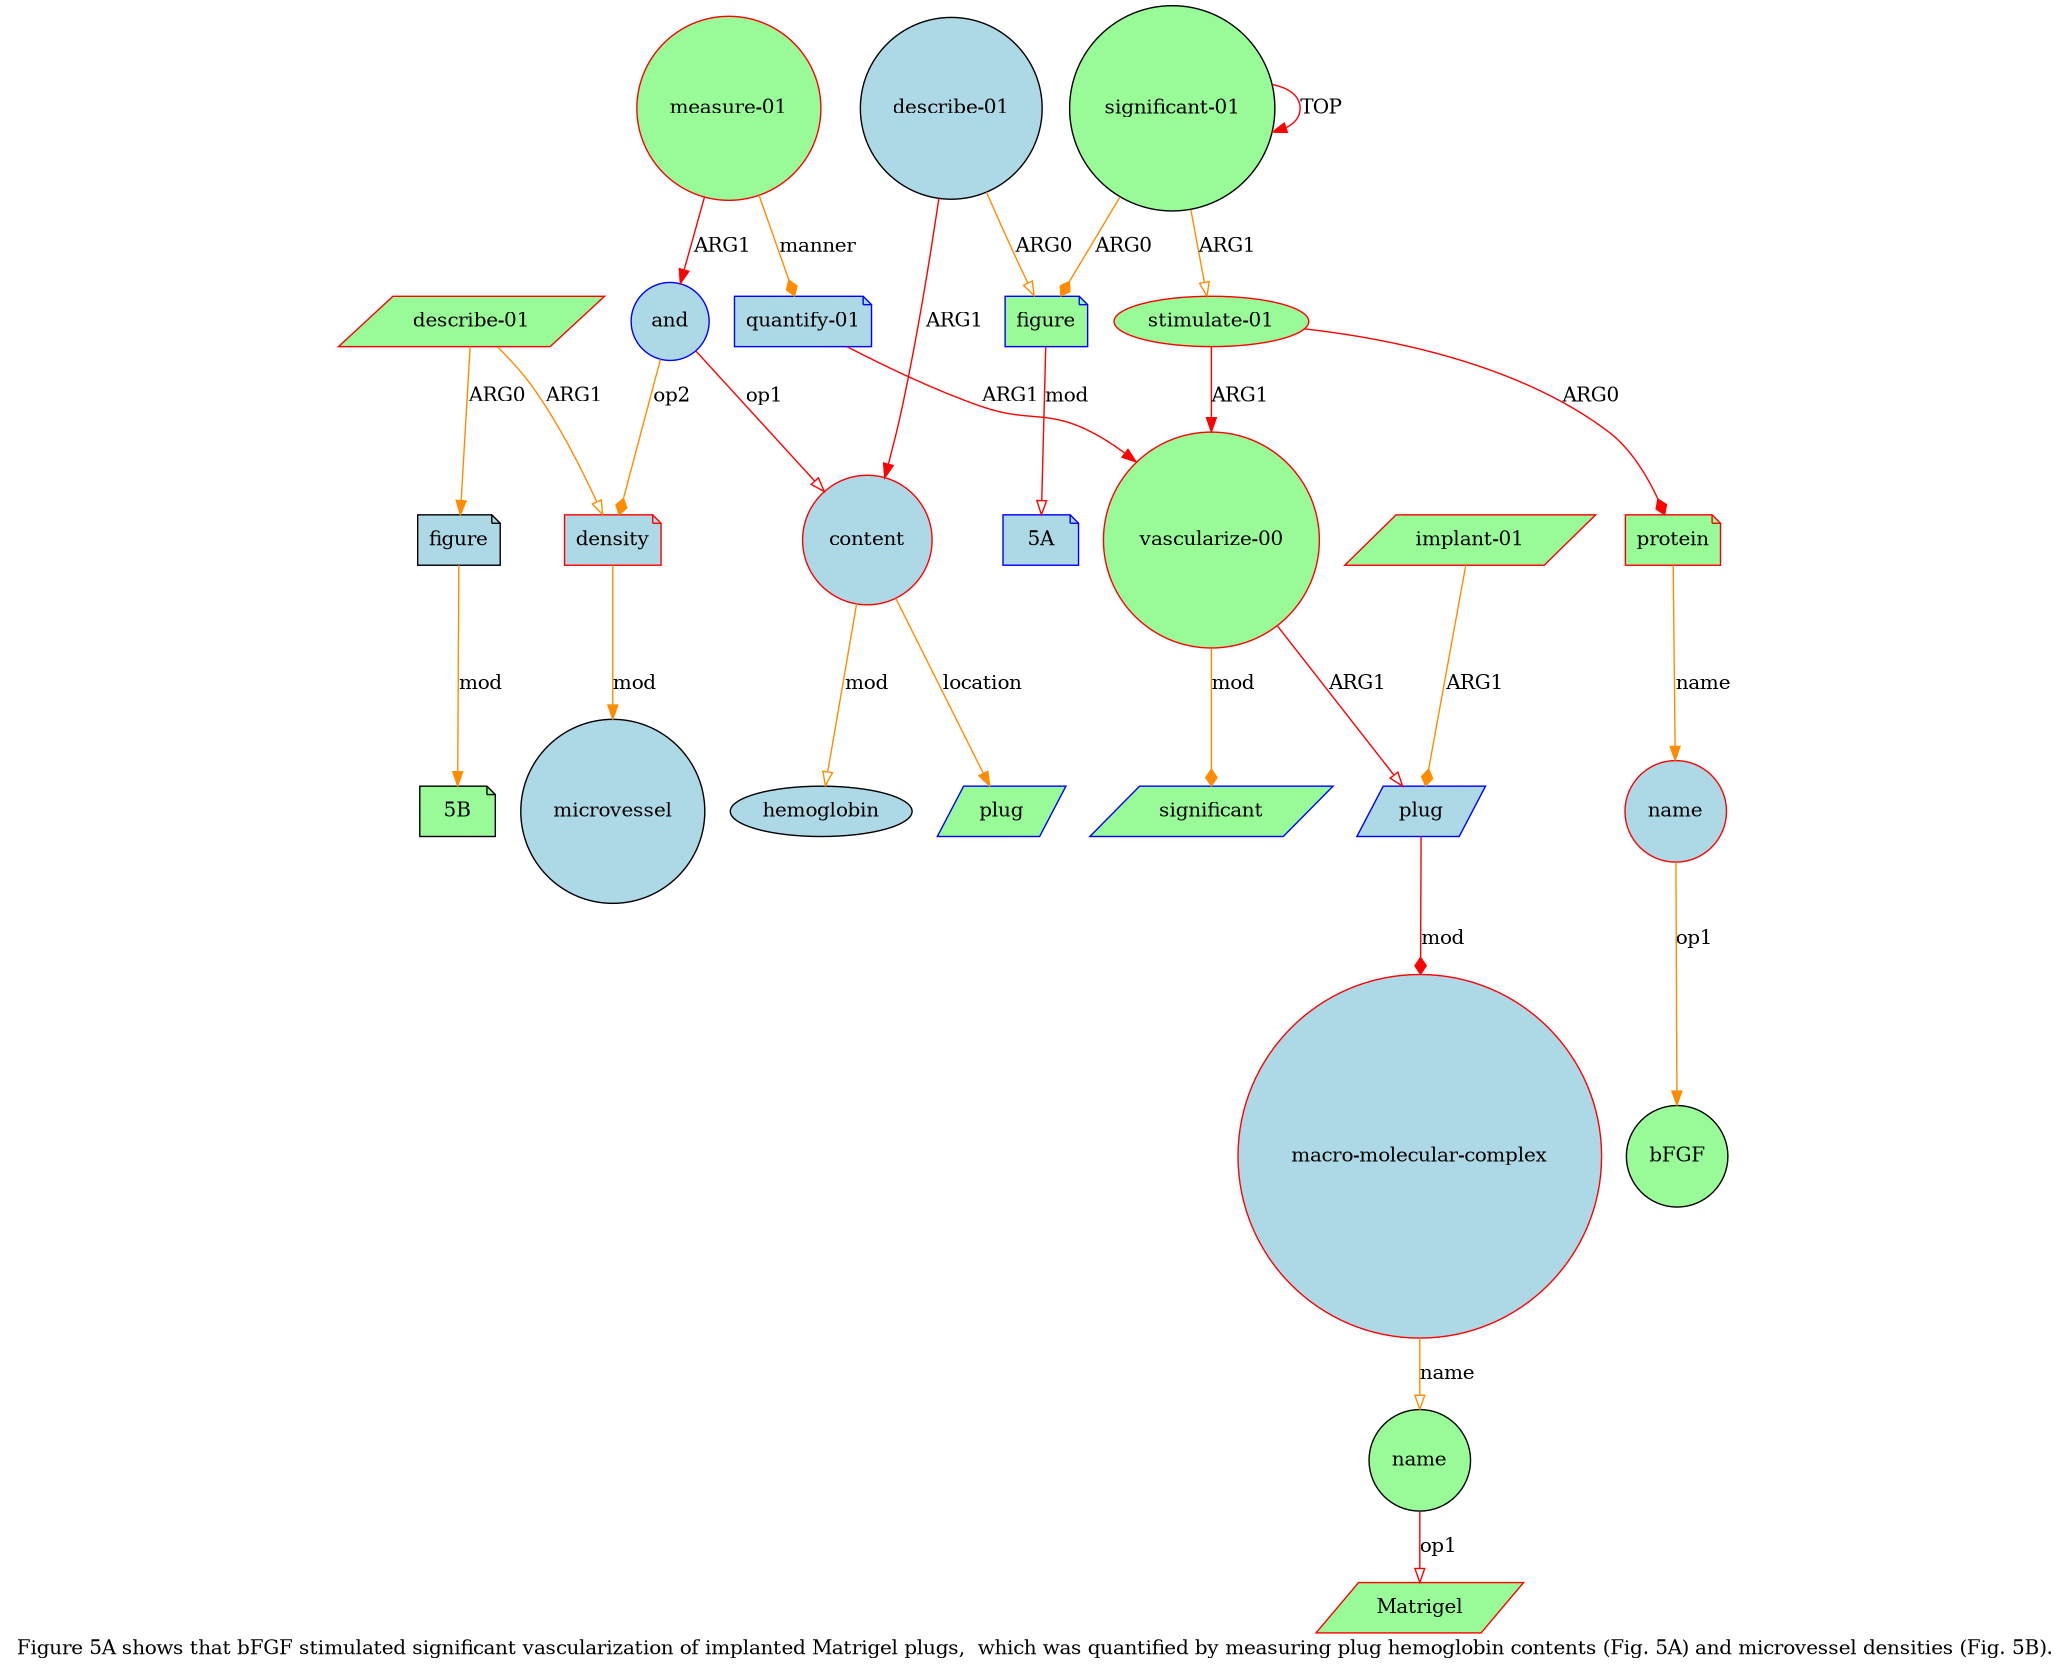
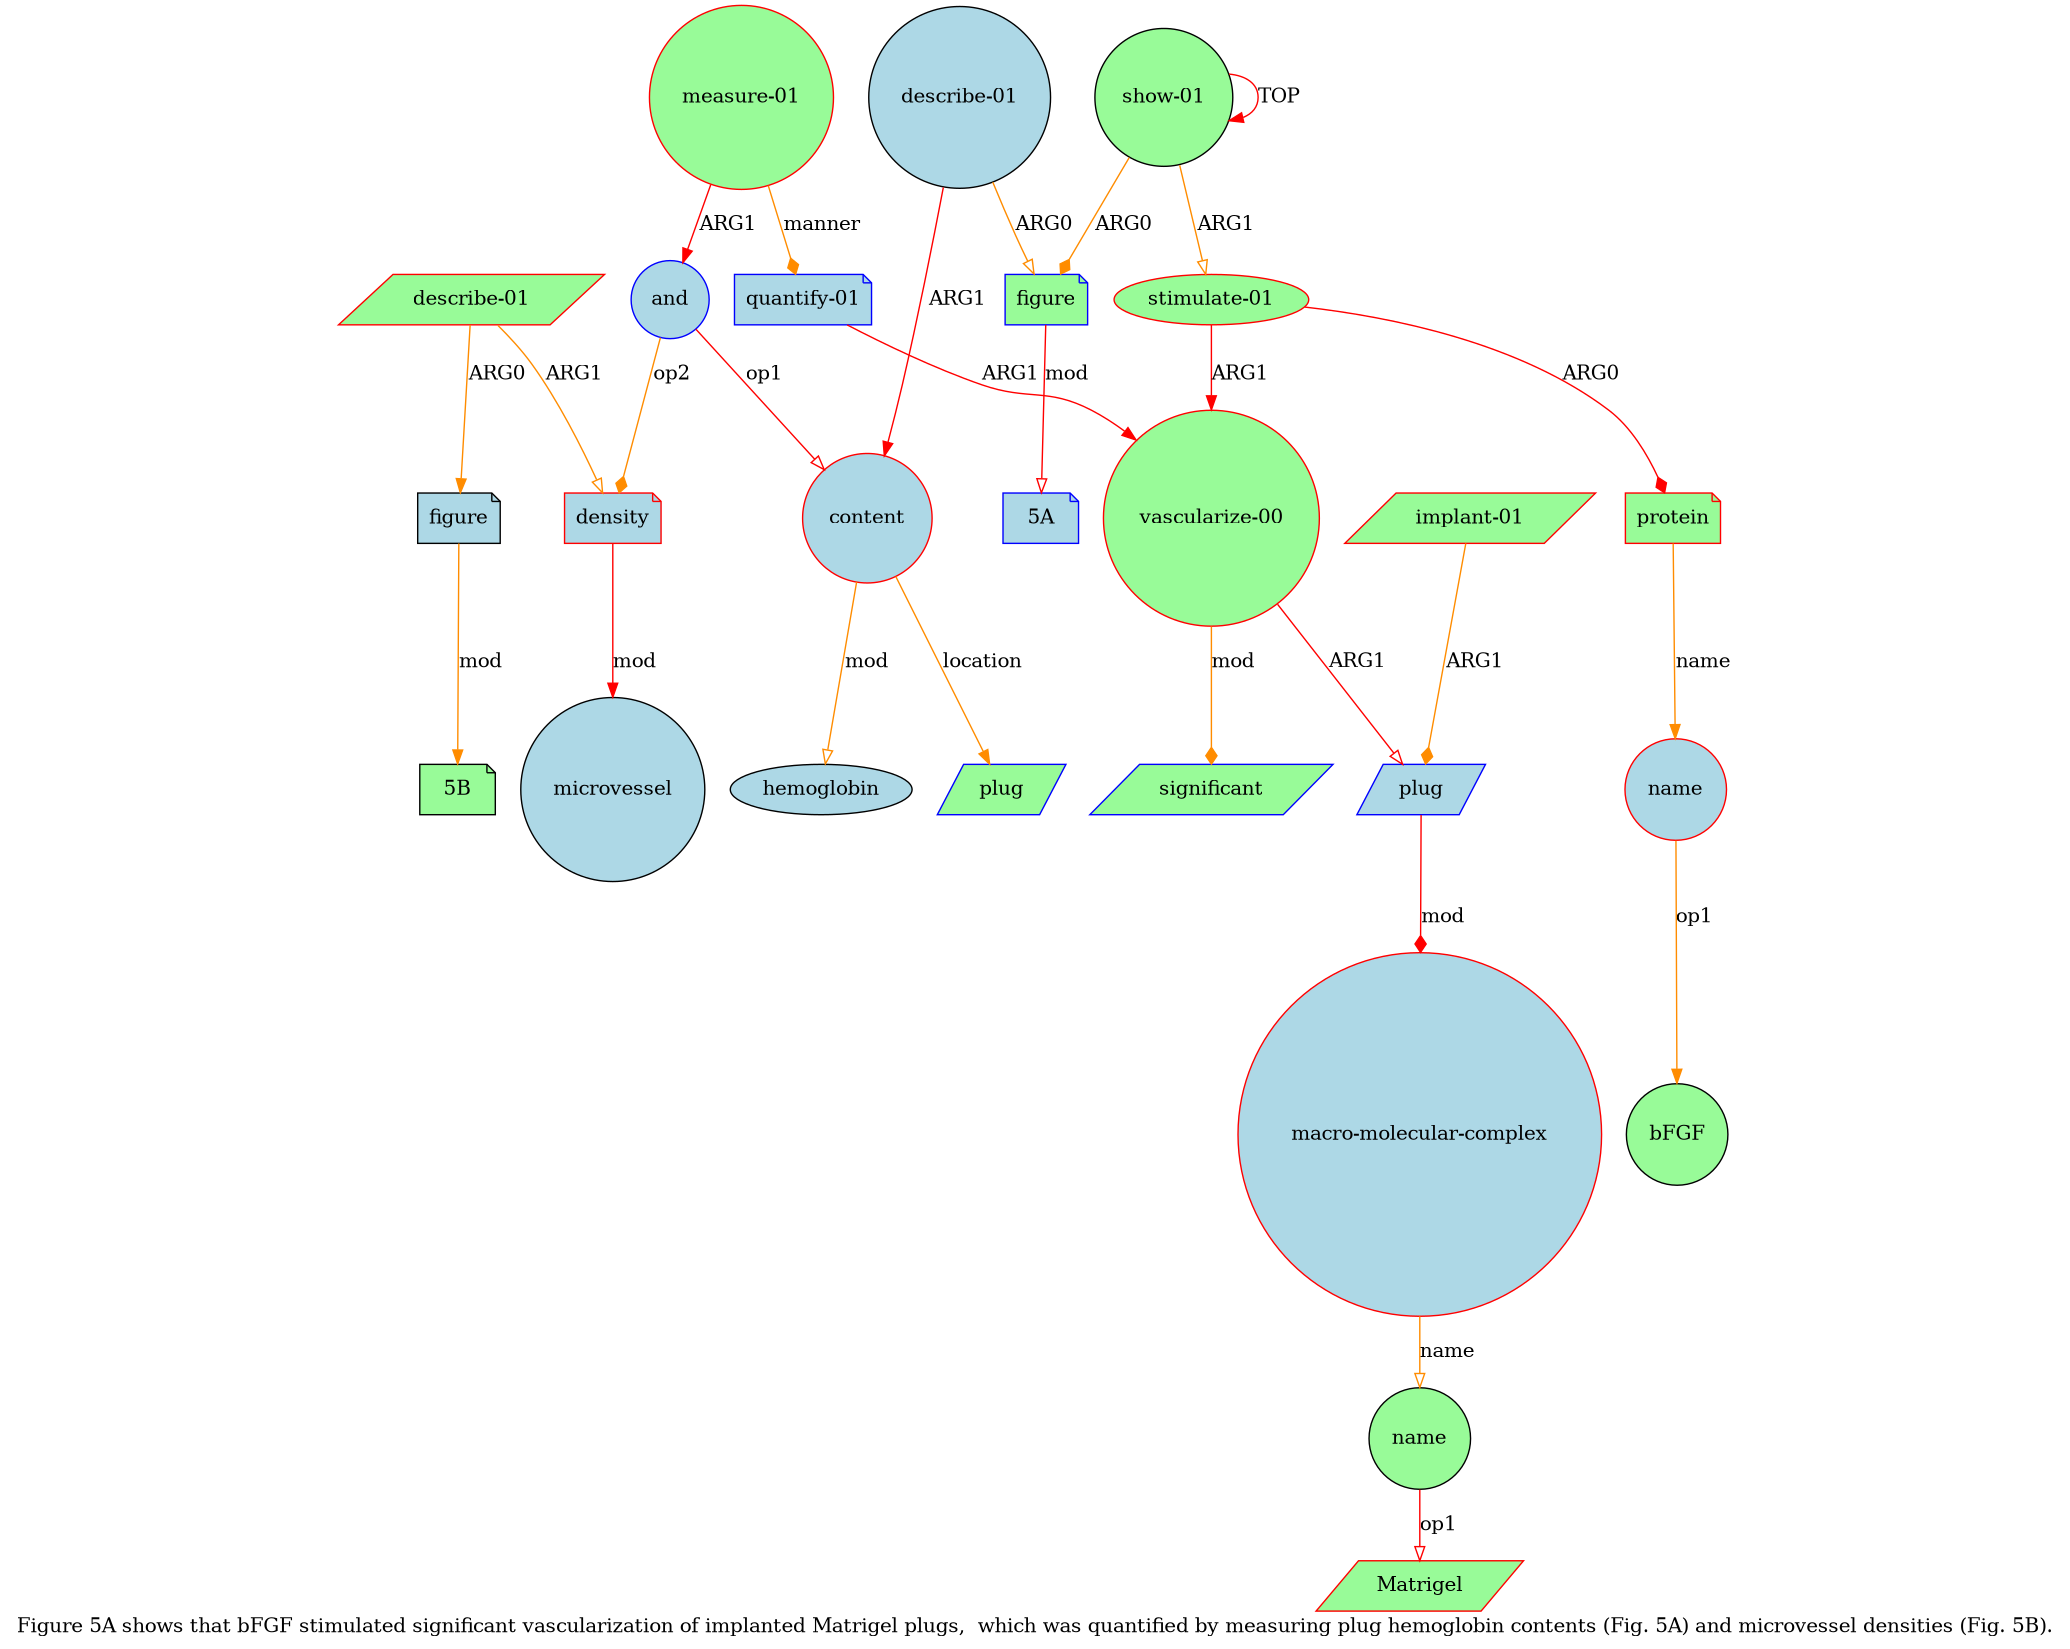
(1172, 108) -> (1164, 97)
(613, 635) -> (613, 613)
